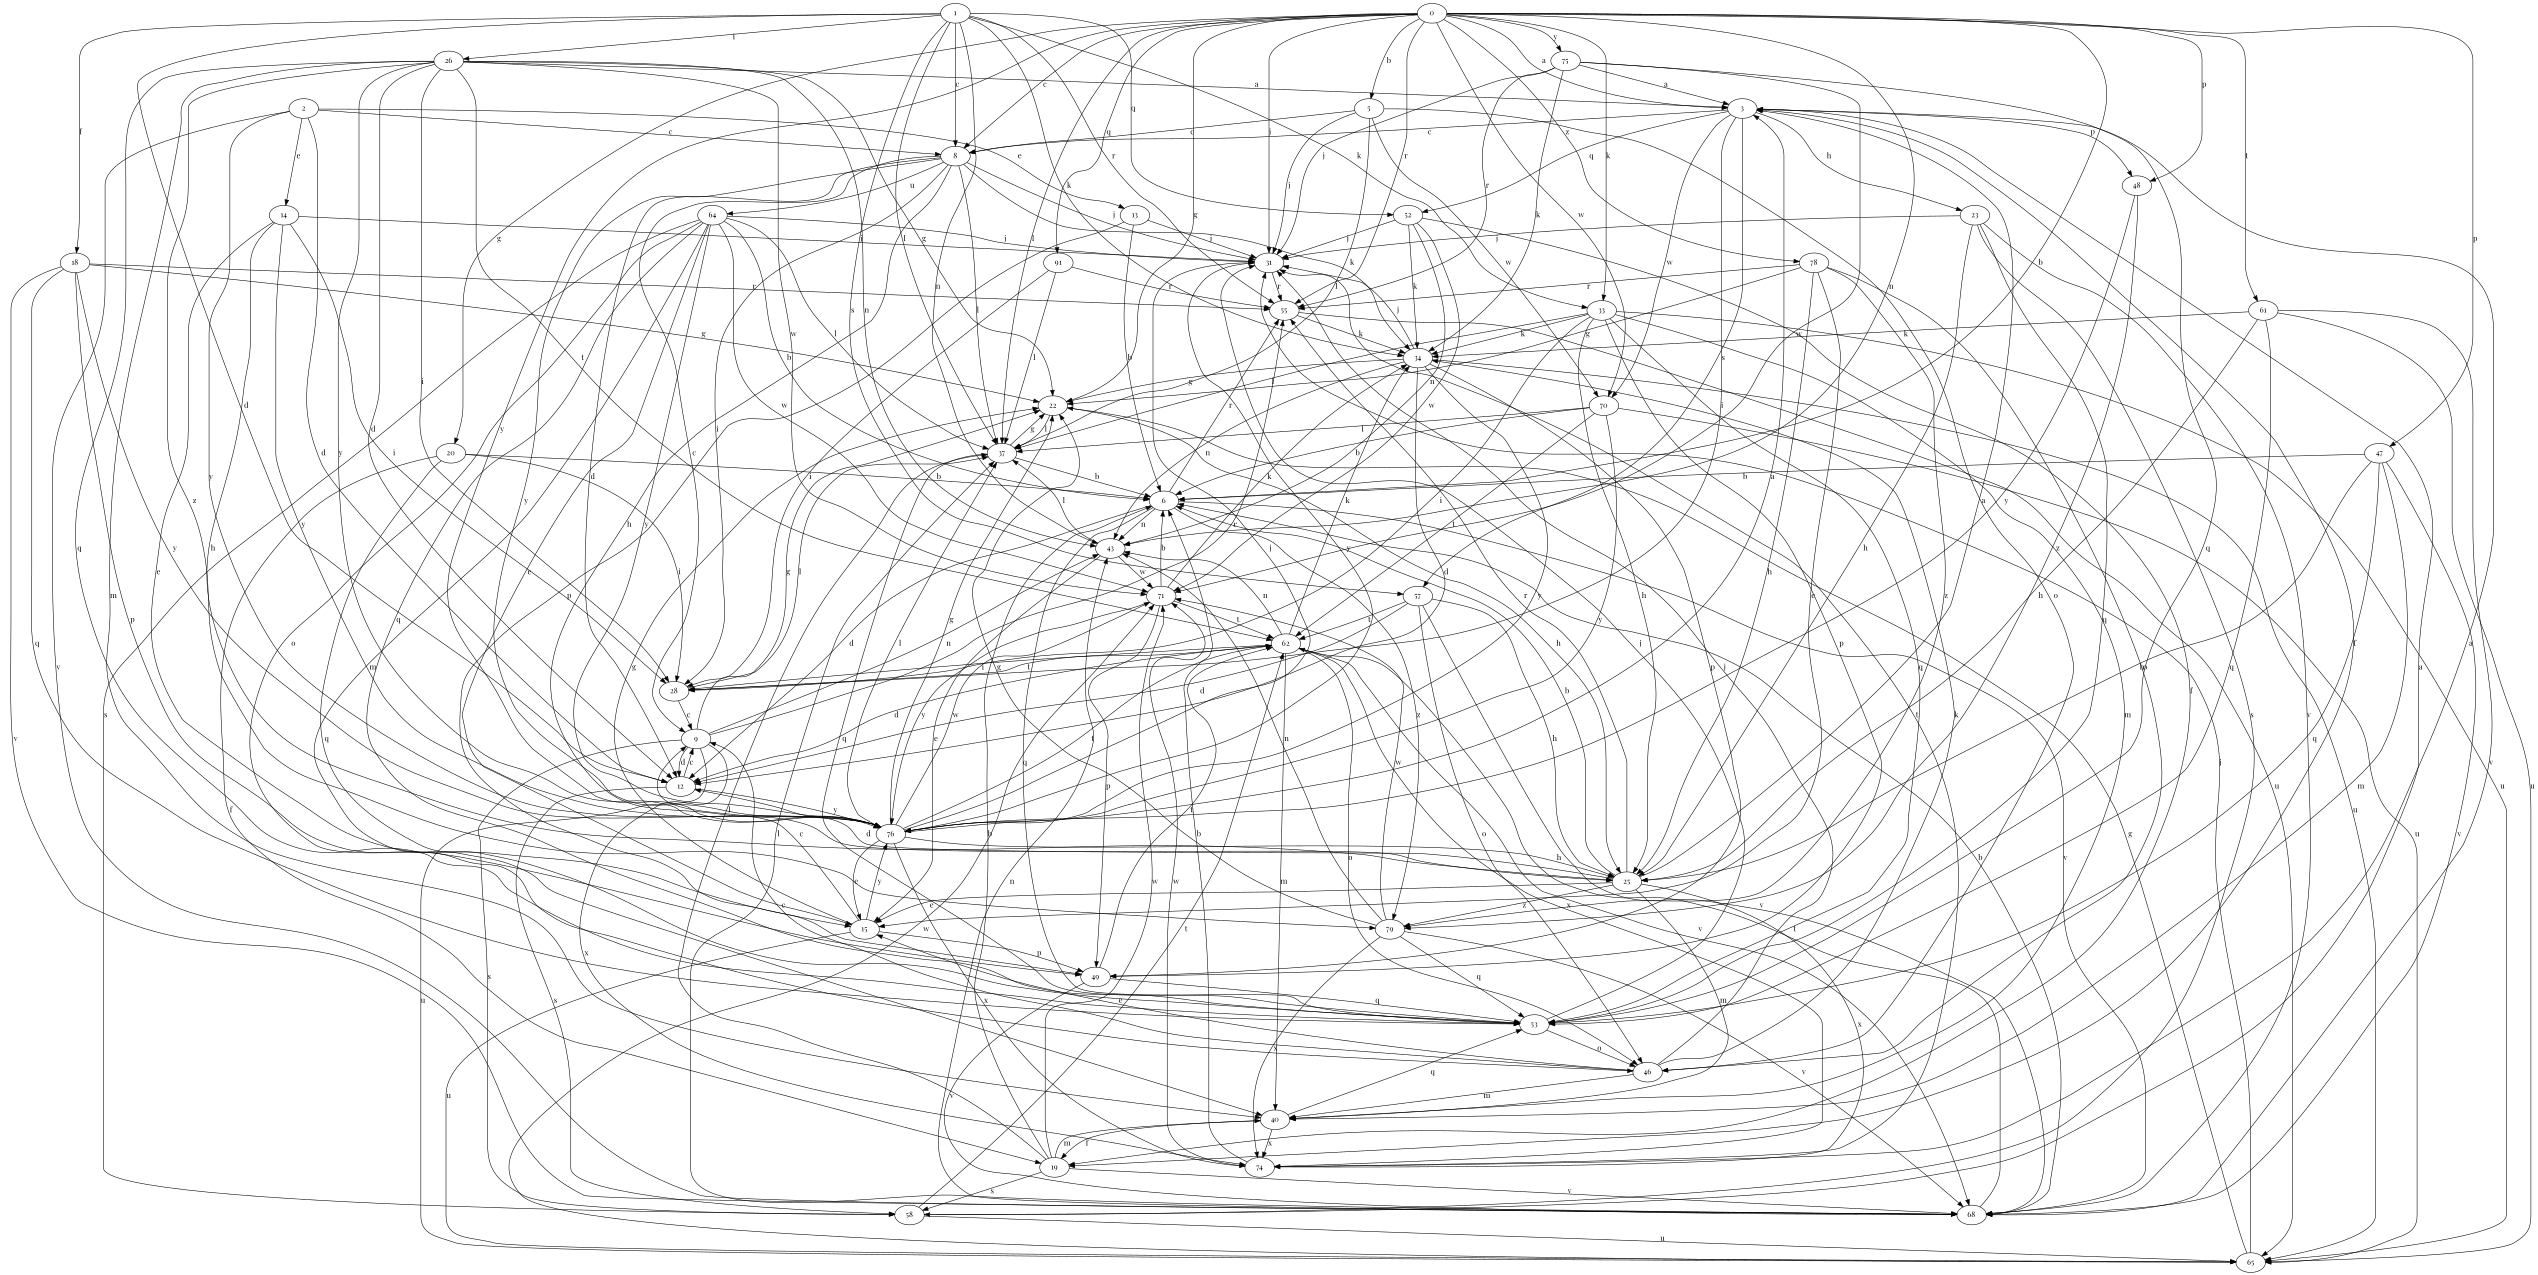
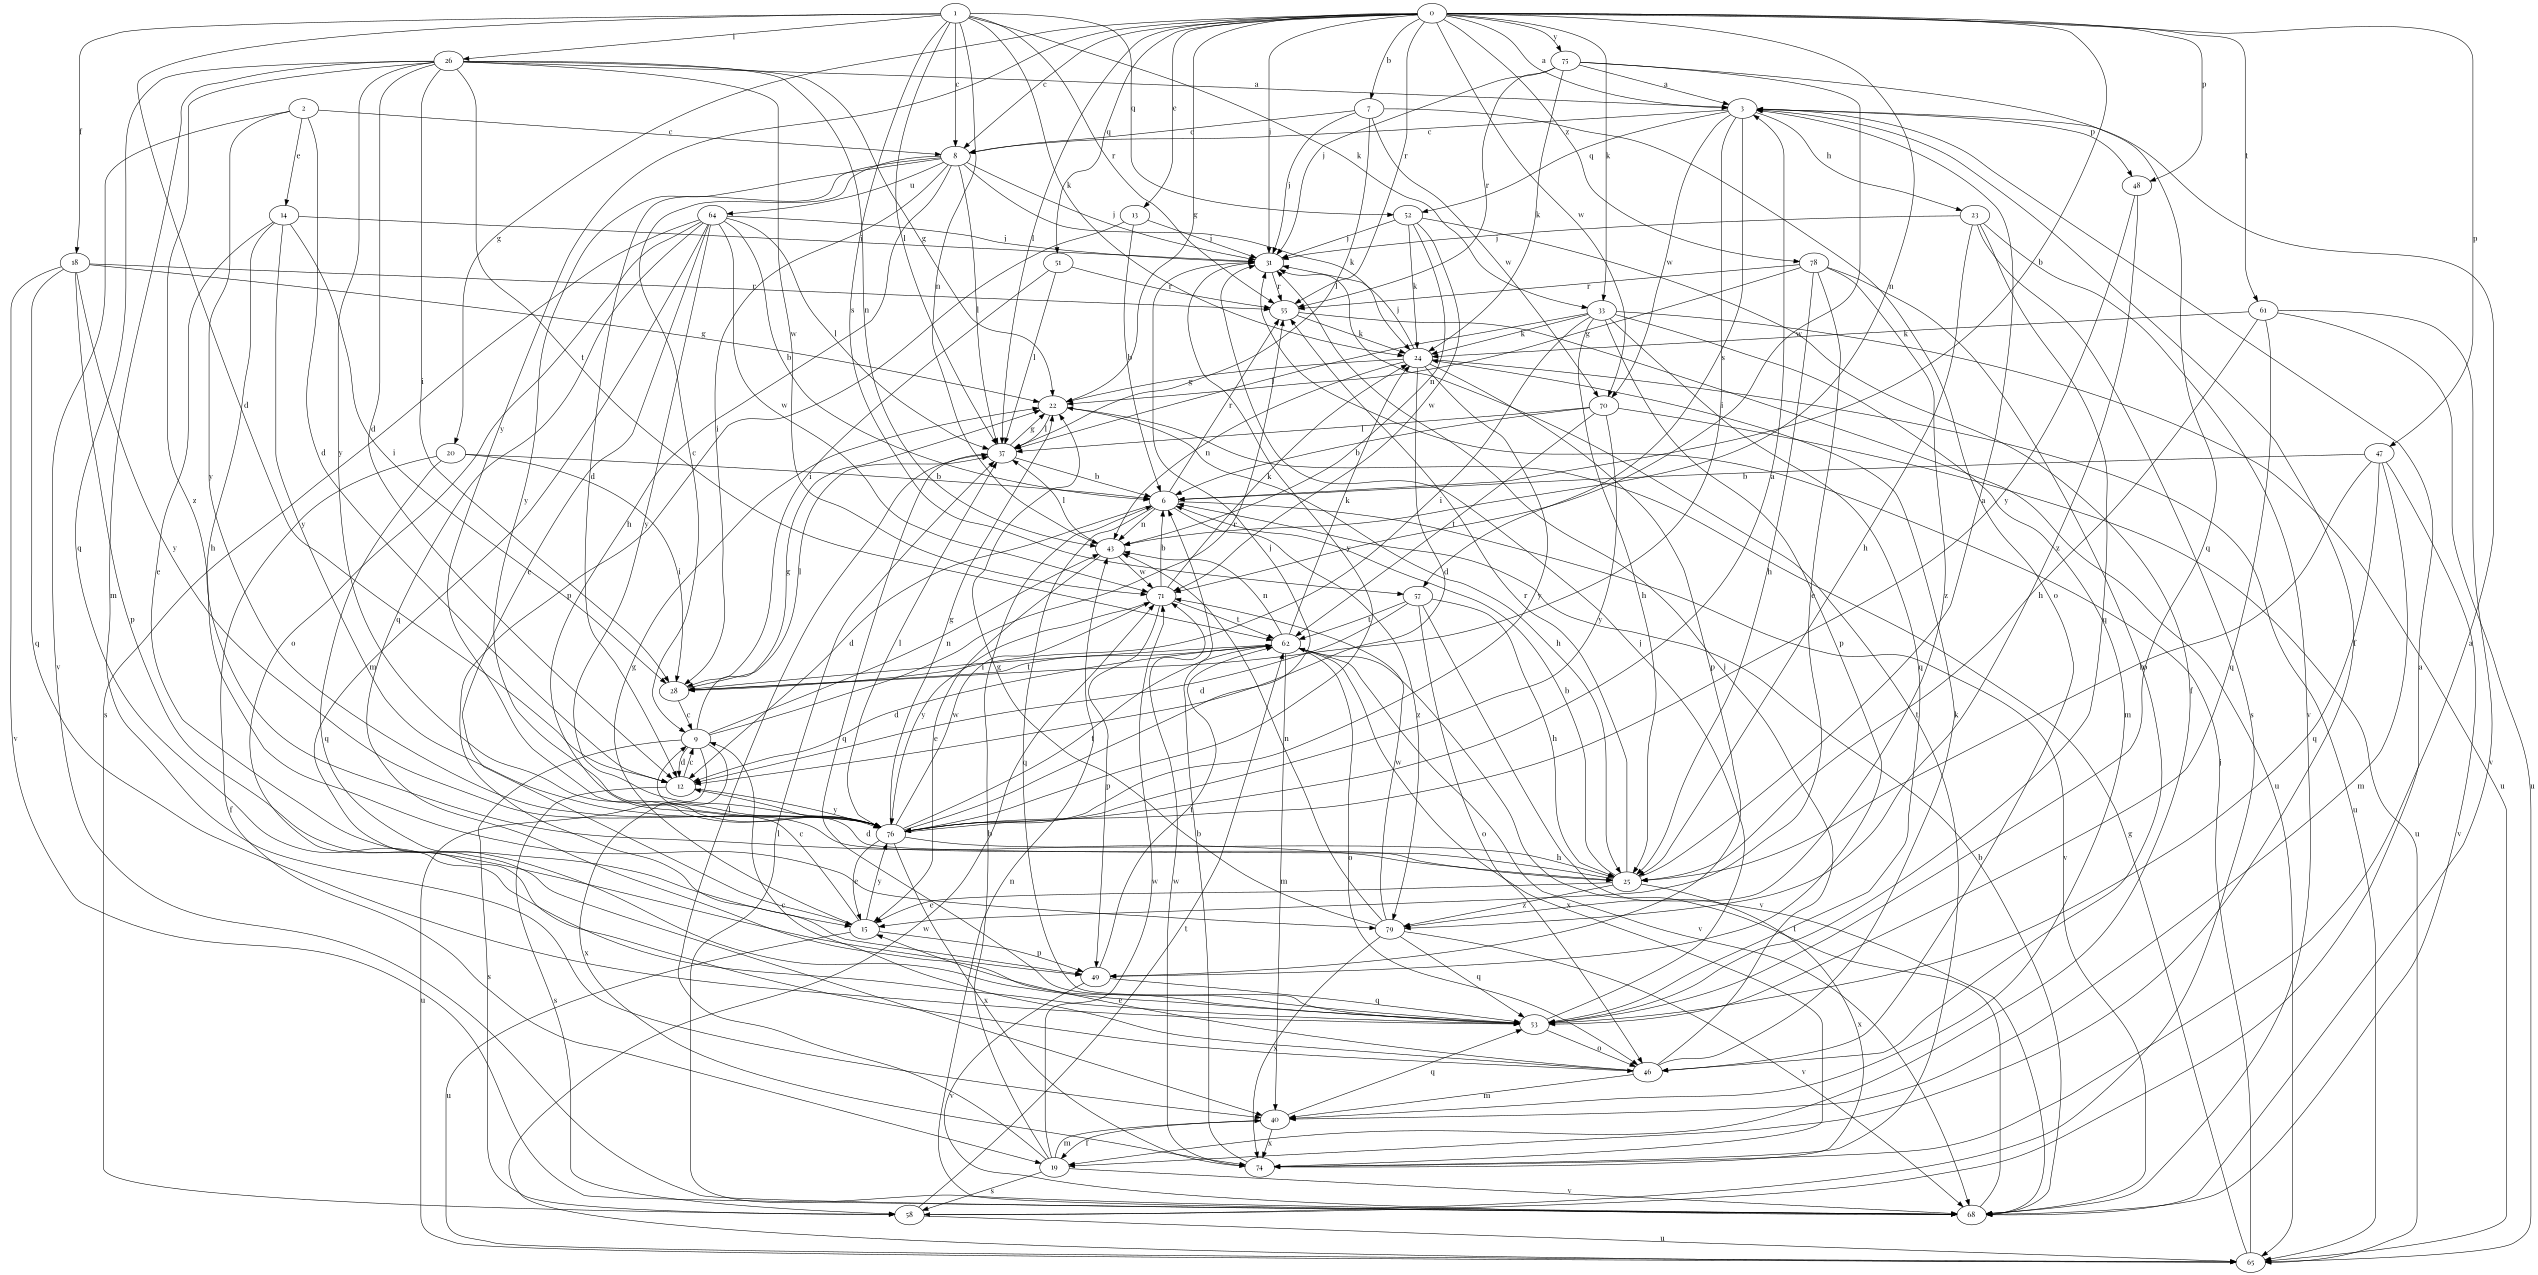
(1369, 109) -> (1369, 109)
(726, 119) -> (1181, 37)
(1058, 263) -> (1058, 263)
(1418, 358) -> (1418, 358)
(1611, 1093) -> none
